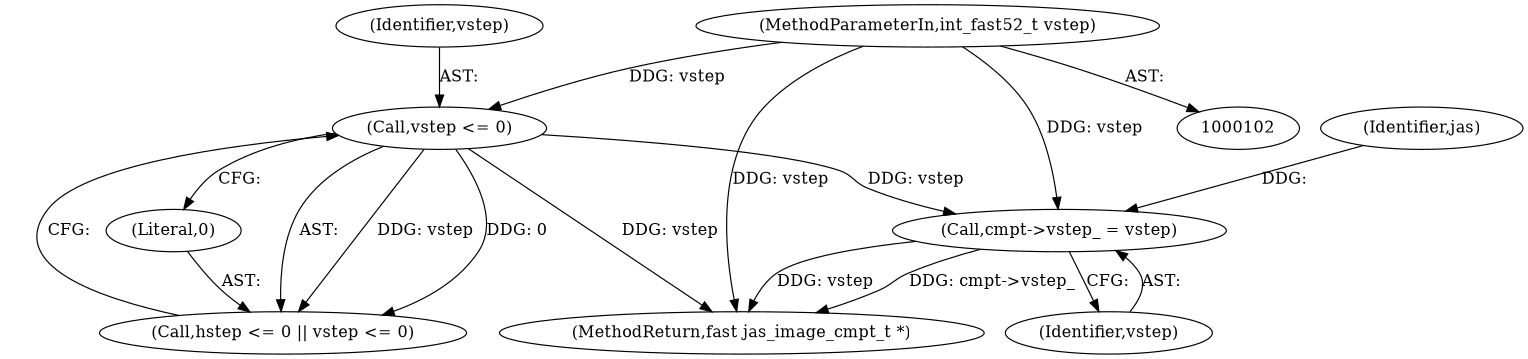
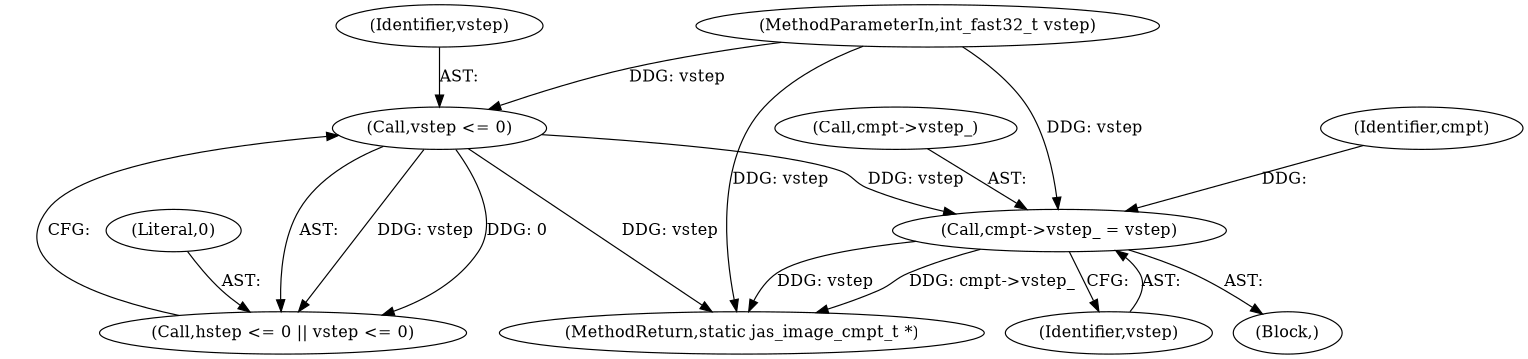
(928, 26) -> (928, 26)
none -> (896, 128)
(1238, 128) -> none
(1422, 128) -> (1422, 128)
(256, 153) -> none
(742, 333) -> (742, 333)
none -> (1288, 333)
